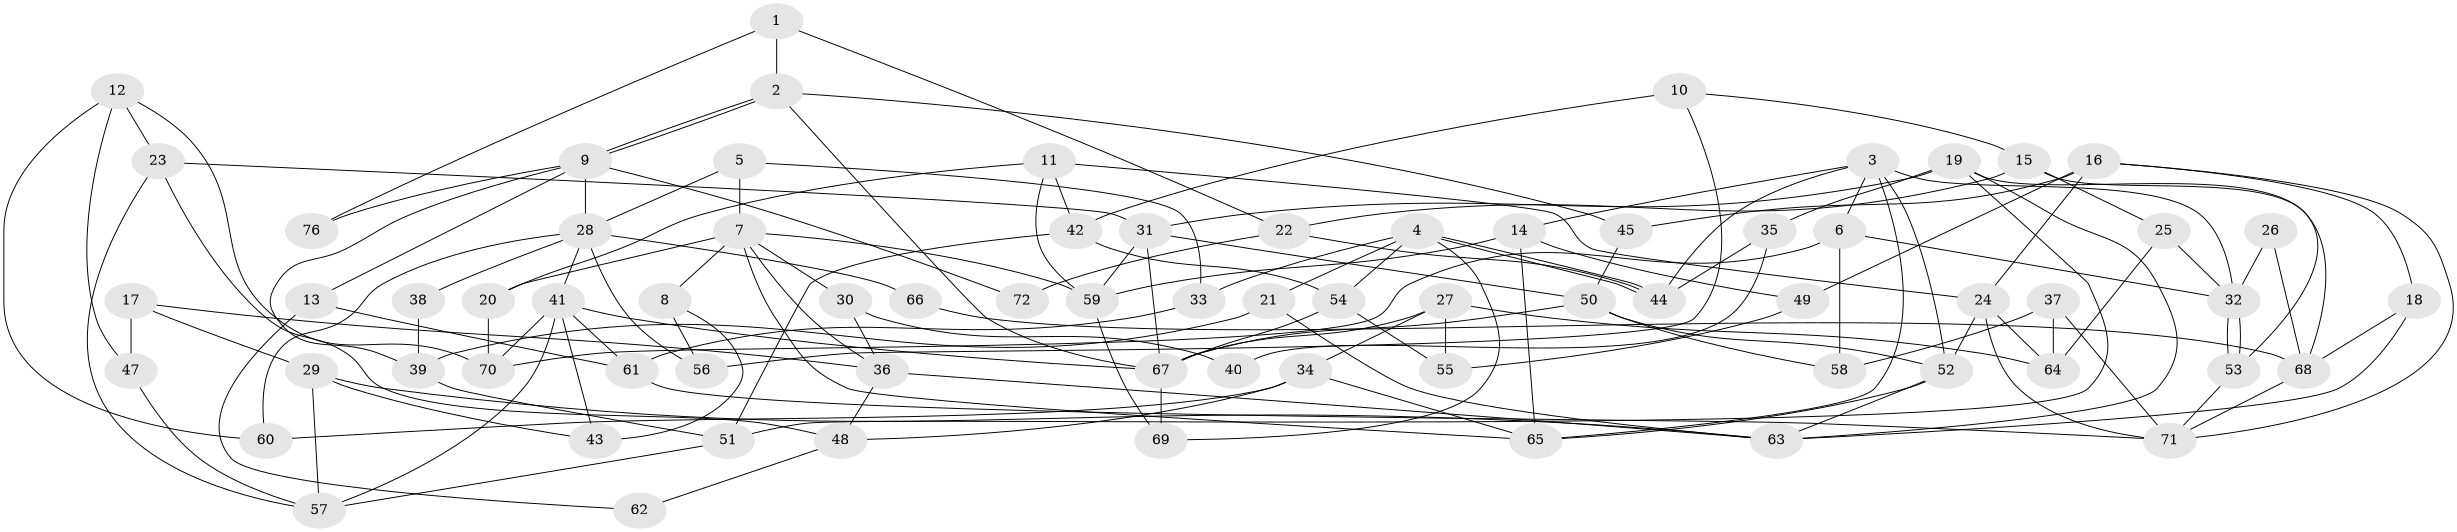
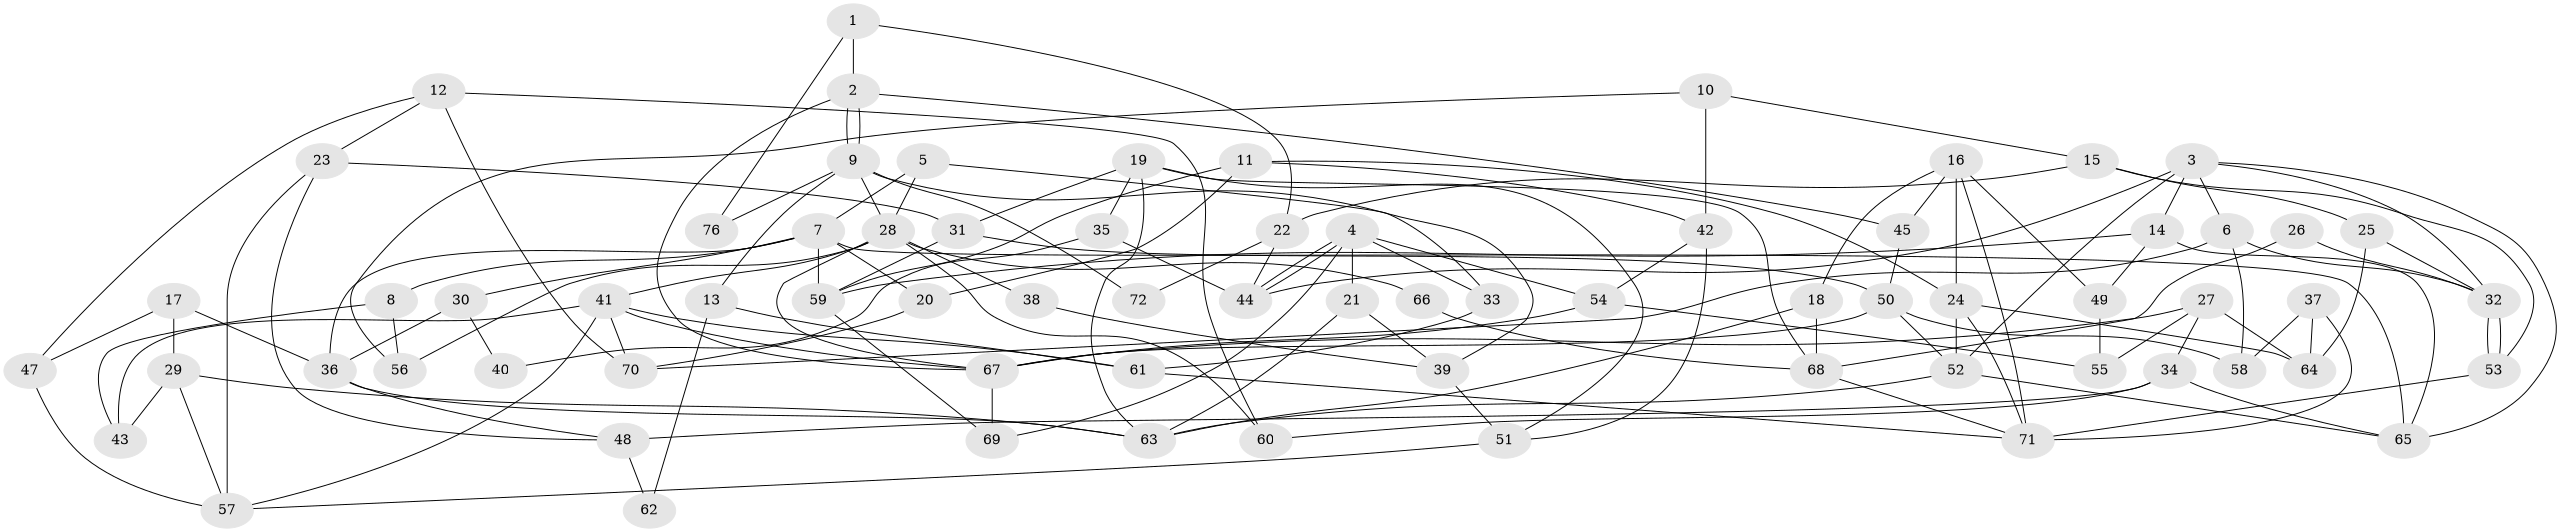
(1153, 301) -> (794, 327)
